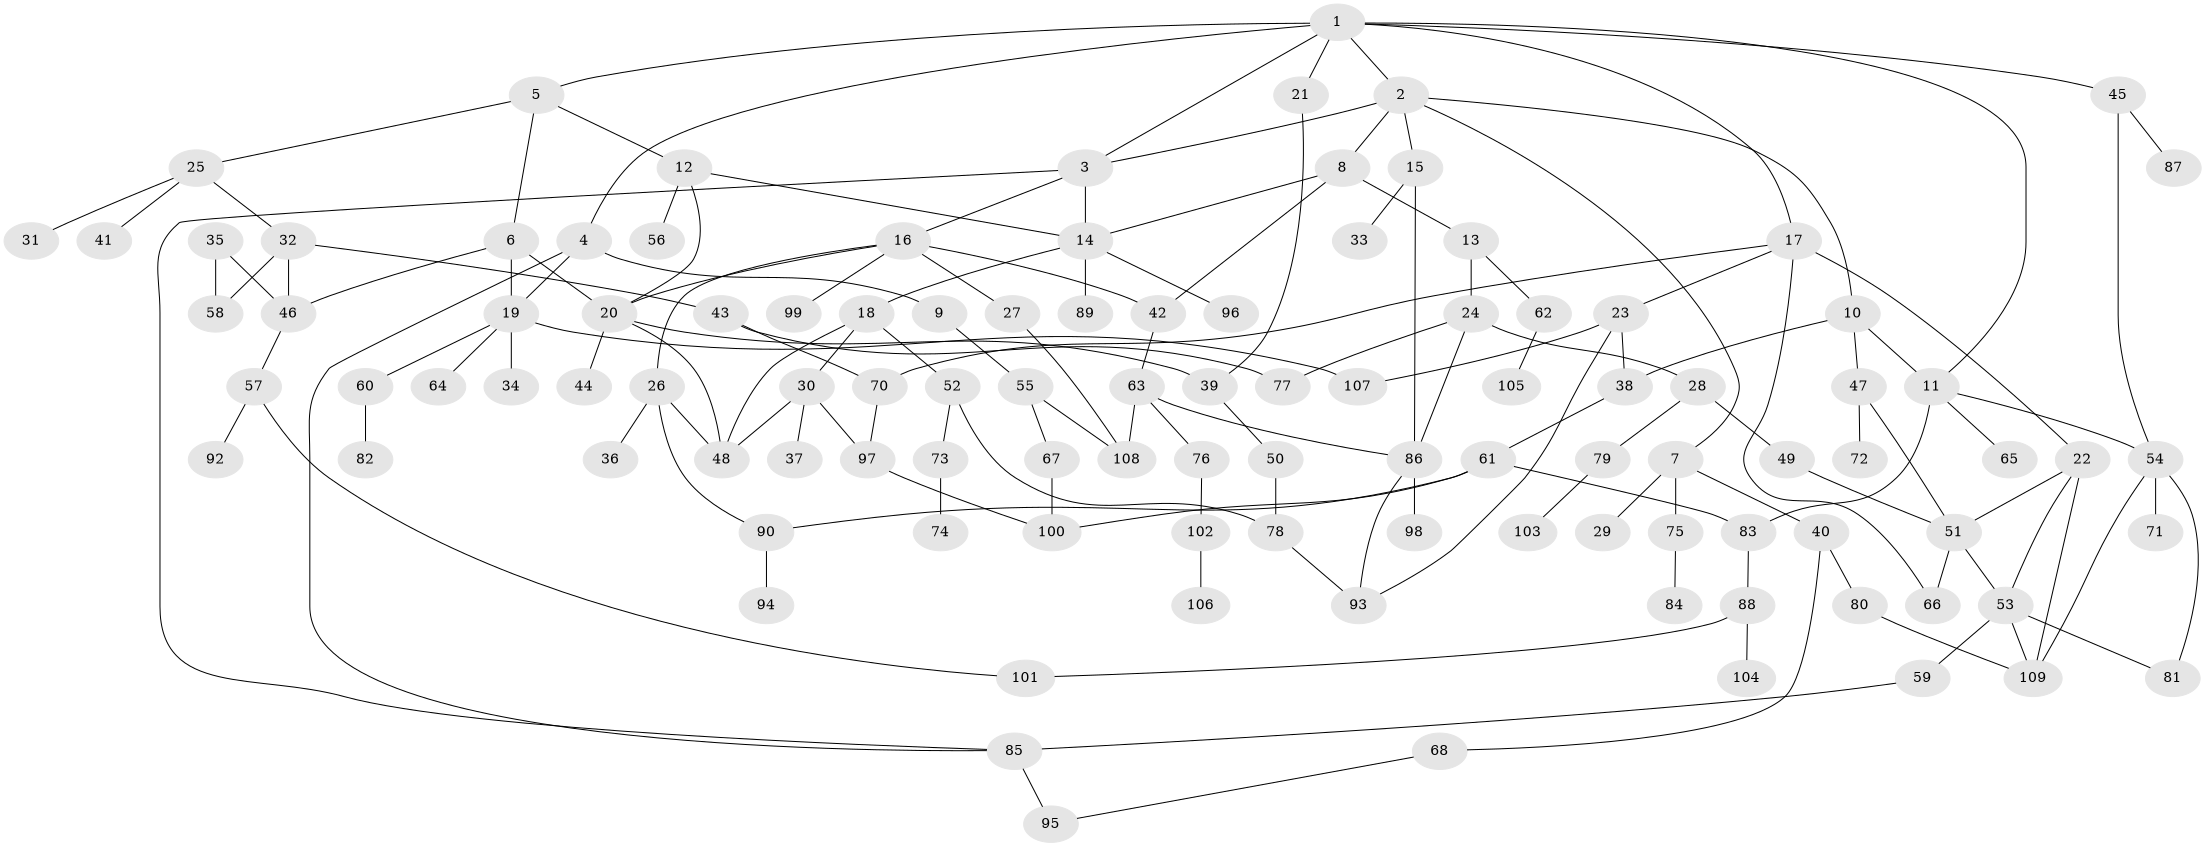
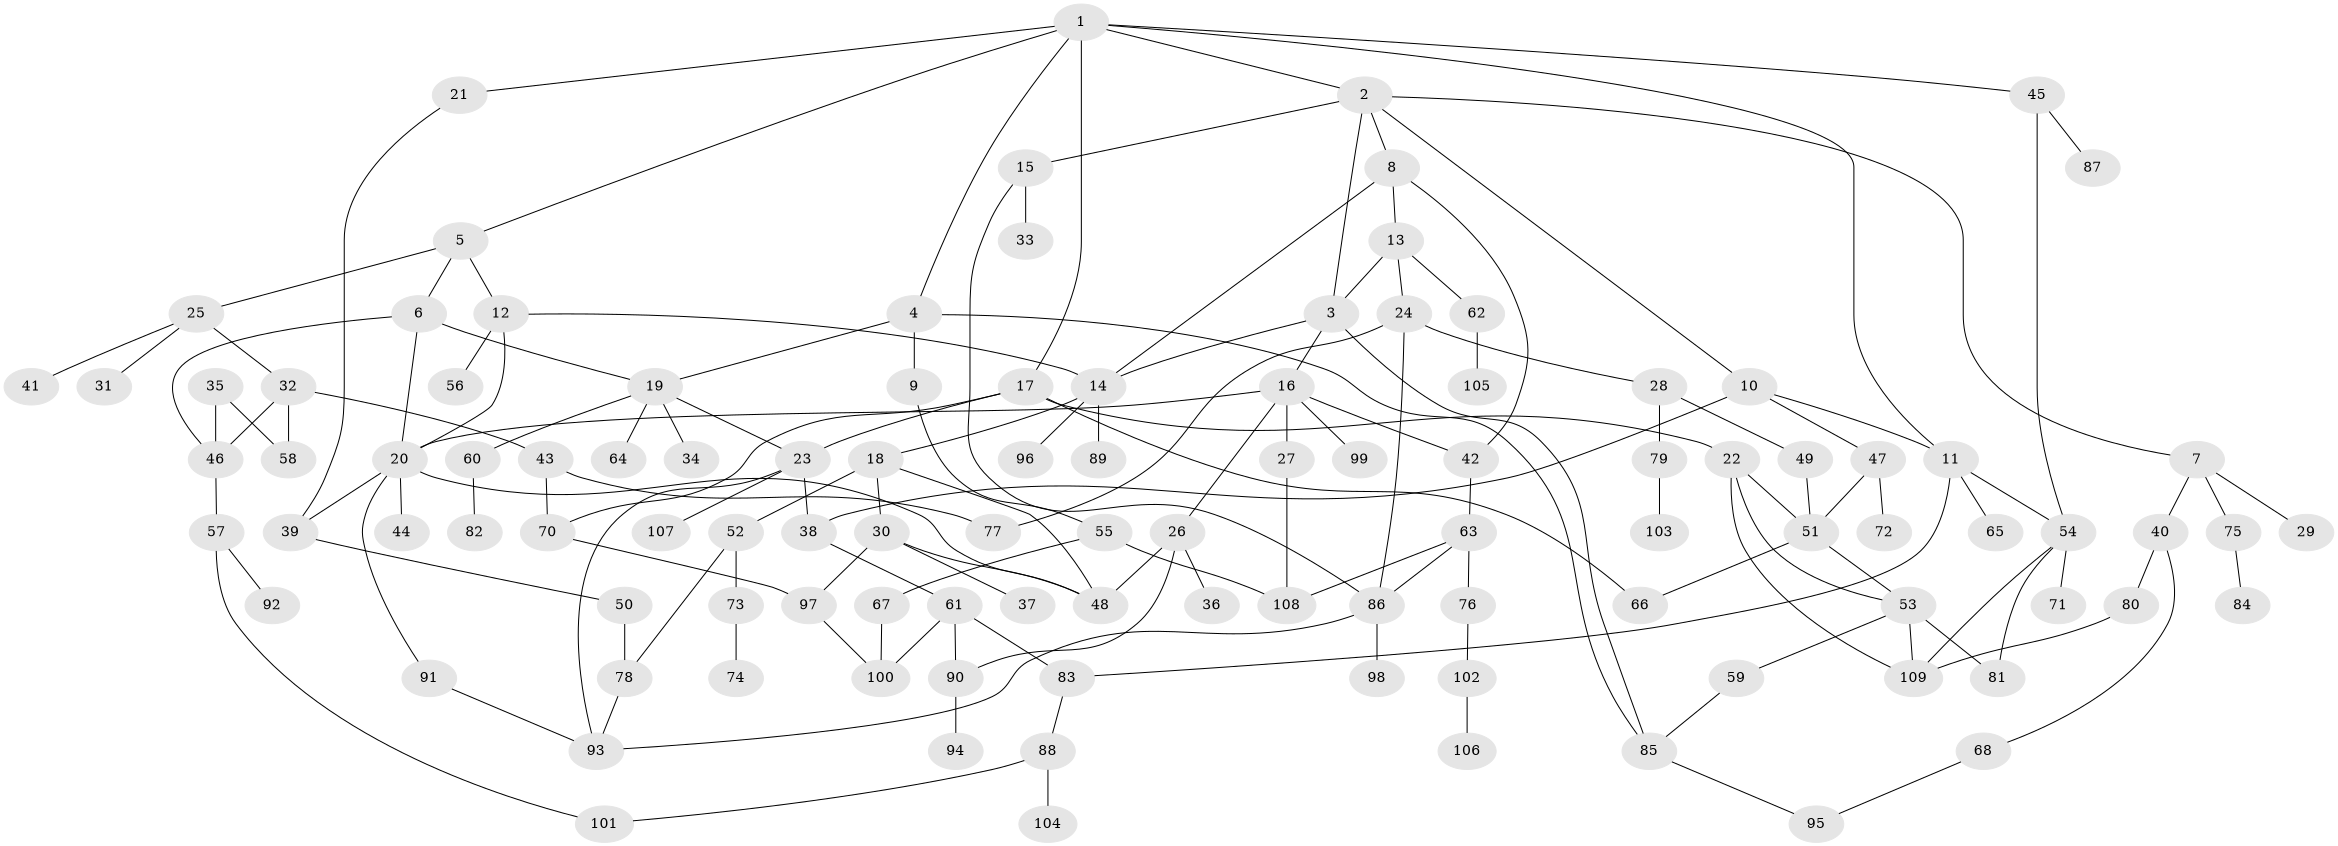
(1212, 95) -> (1364, 277)
(1057, 337) -> (729, 423)
none -> (429, 678)
